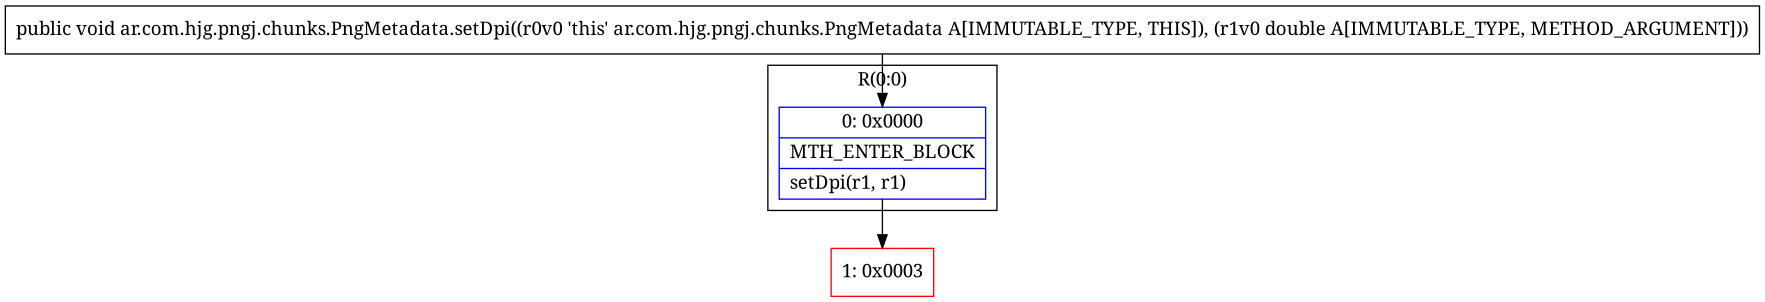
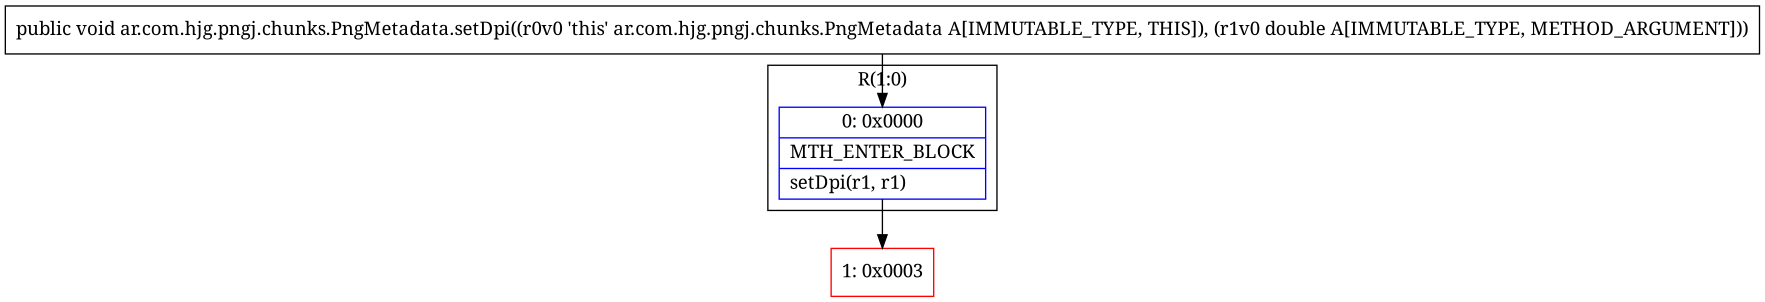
(882, 81) -> (882, 81)
